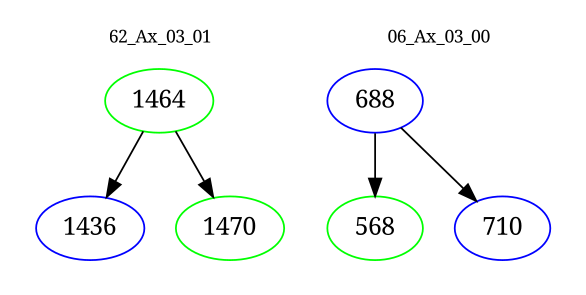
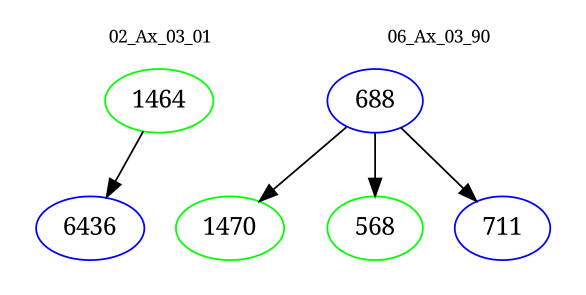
(160, 38) -> (160, 38)
(439, 38) -> (439, 38)
(190, 156) -> (325, 146)
(90, 228) -> (90, 228)
(503, 228) -> (503, 228)
